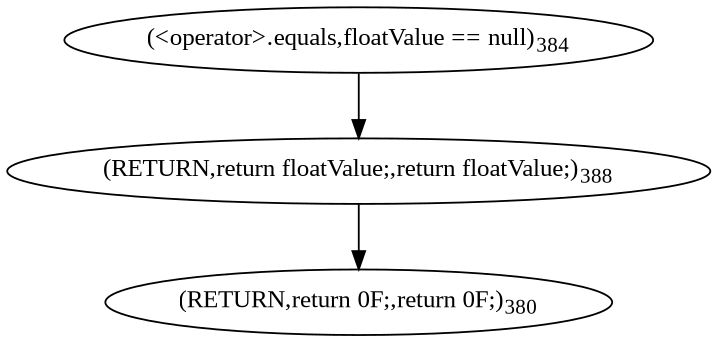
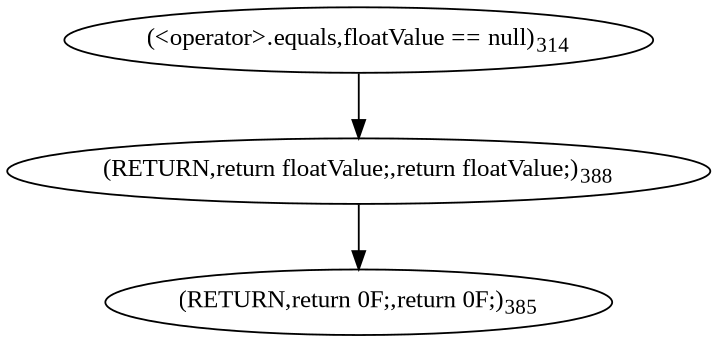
(554, 37) -> (554, 37)
(522, 300) -> (522, 300)
